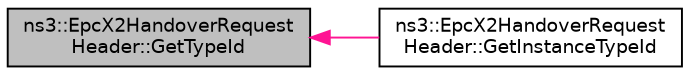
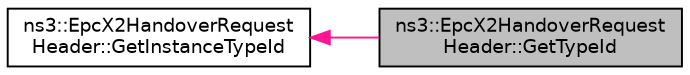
(355, 38) -> (355, 38)
